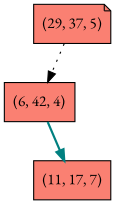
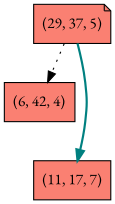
(54, 136) -> (87, 97)
